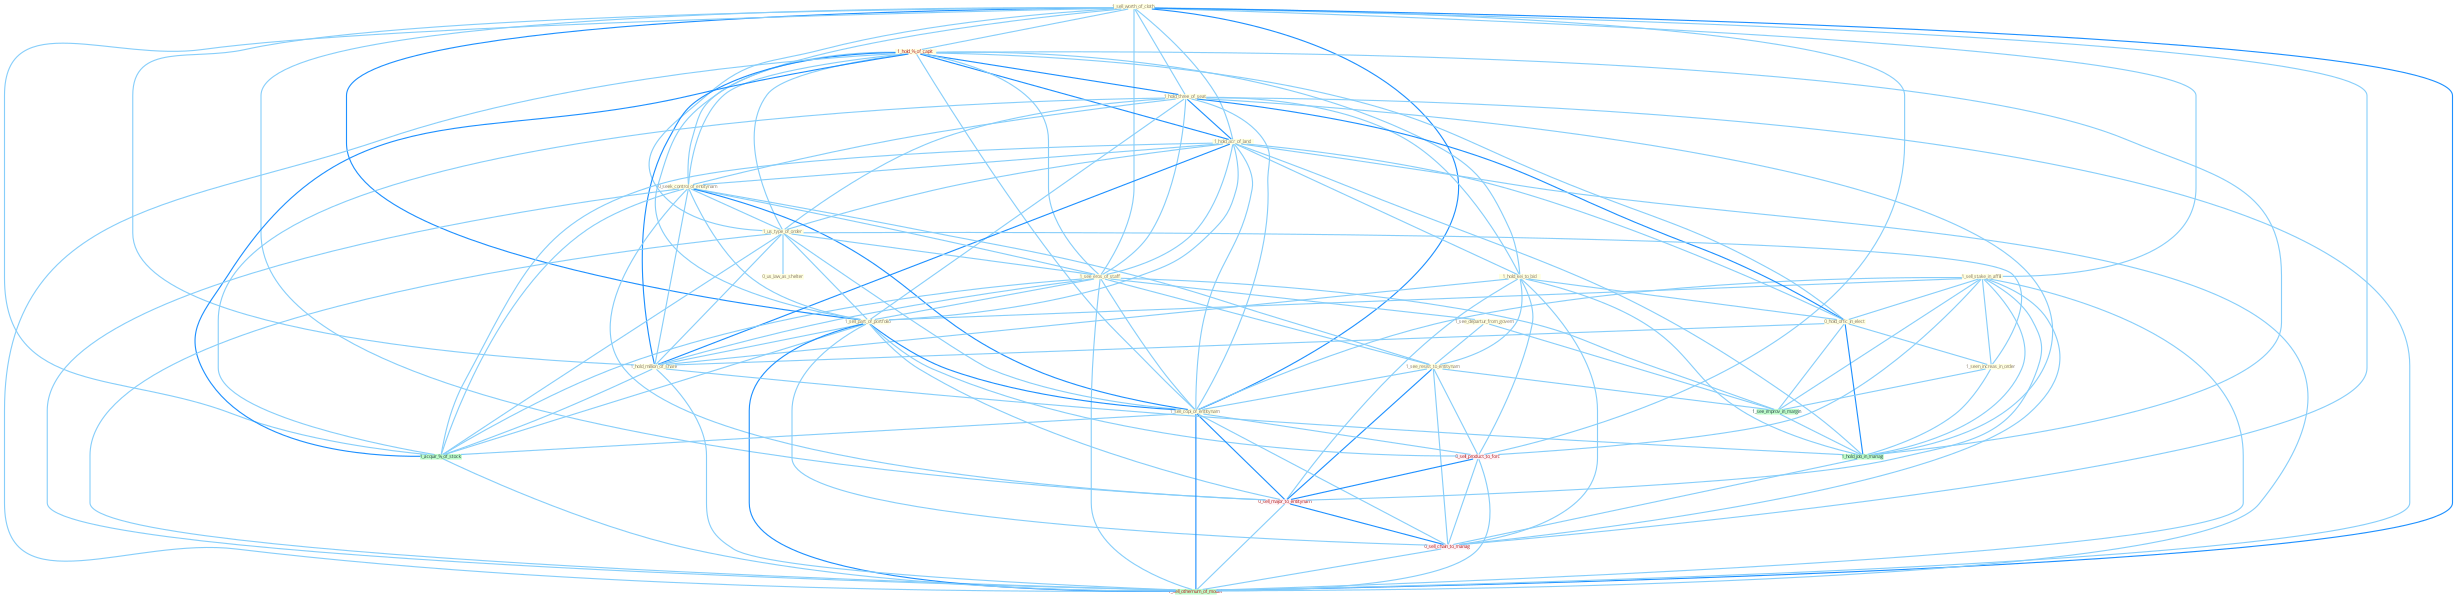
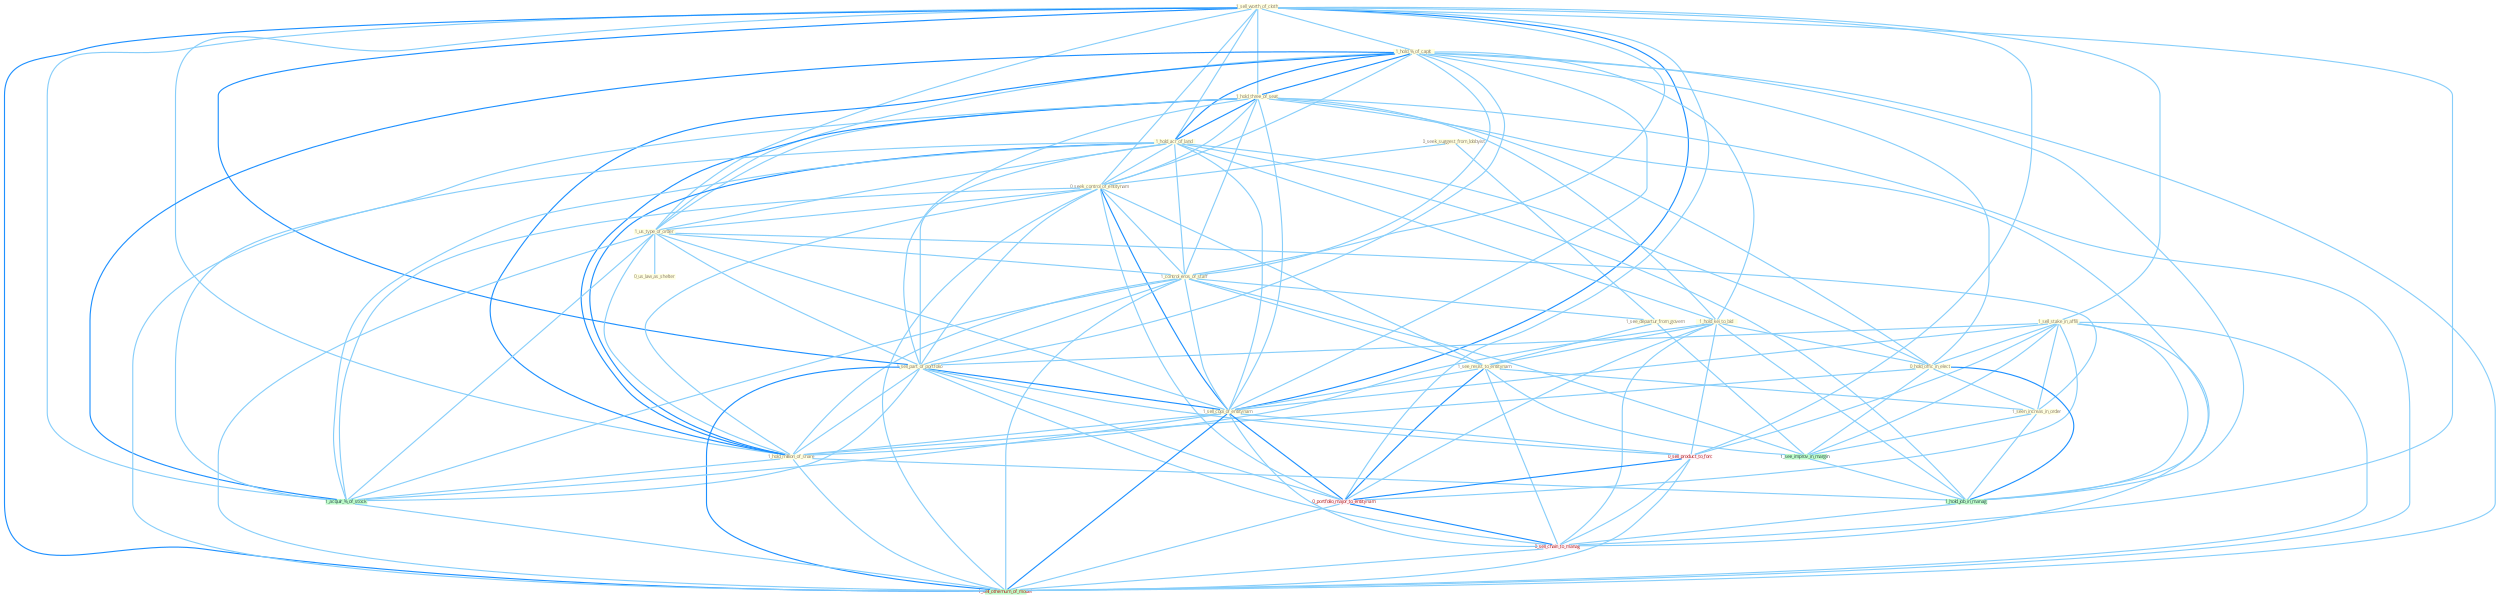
(916, 52) -> (1414, 52)
none -> (1455, 142)
none -> (693, 175)
(1531, 176) -> (1619, 187)
(1100, 277) -> (1185, 277)
(1456, 412) -> (1761, 389)
none -> (1010, 434)
(1286, 502) -> (1344, 502)
